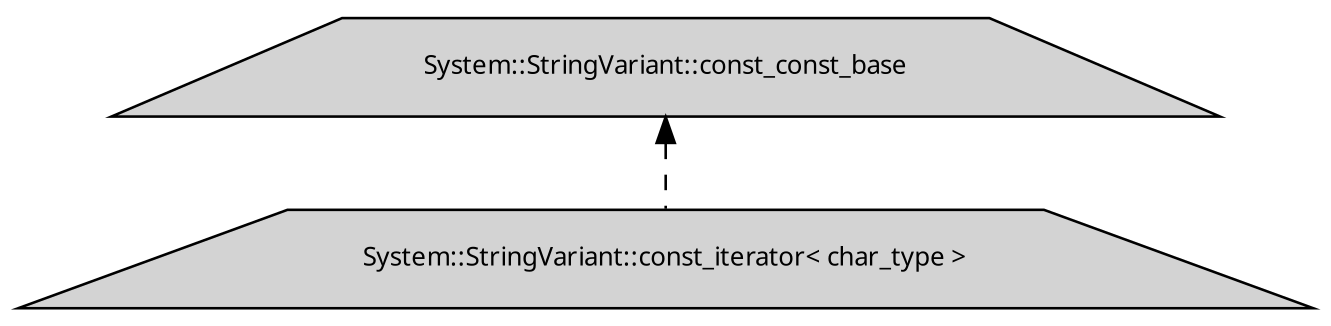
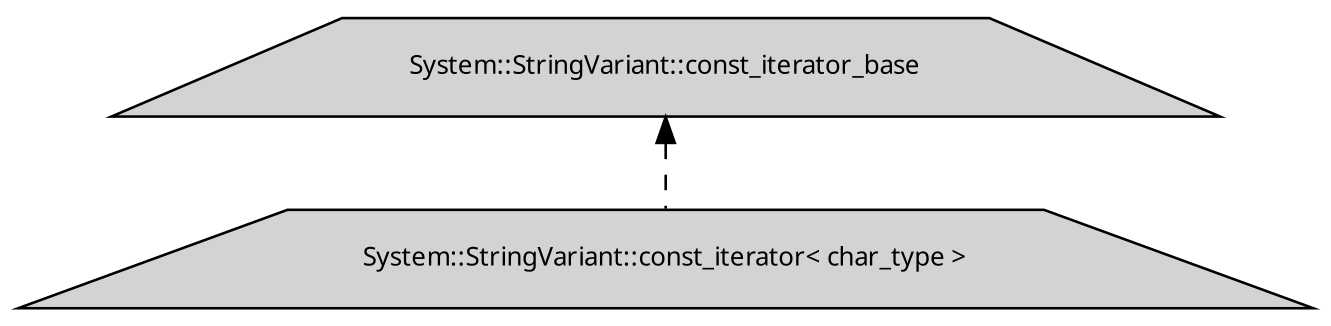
(666, 67) -> (666, 67)
